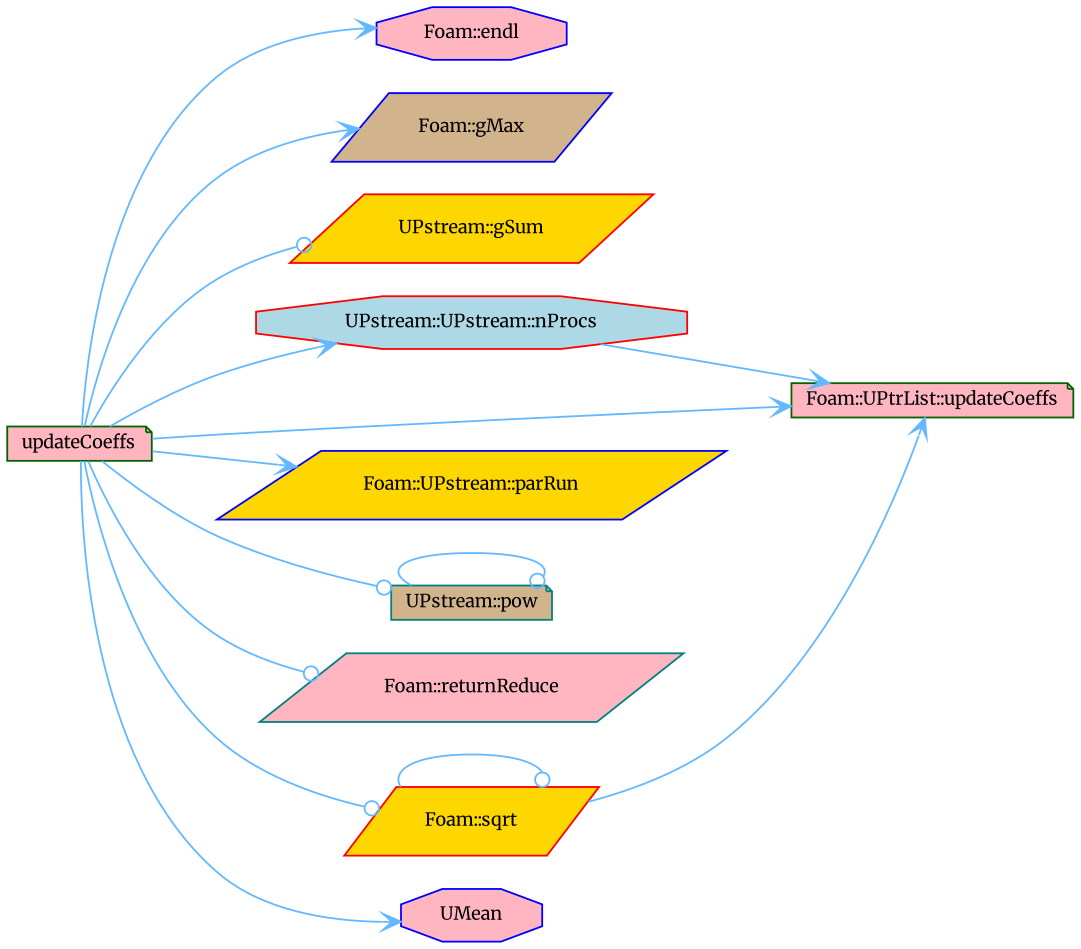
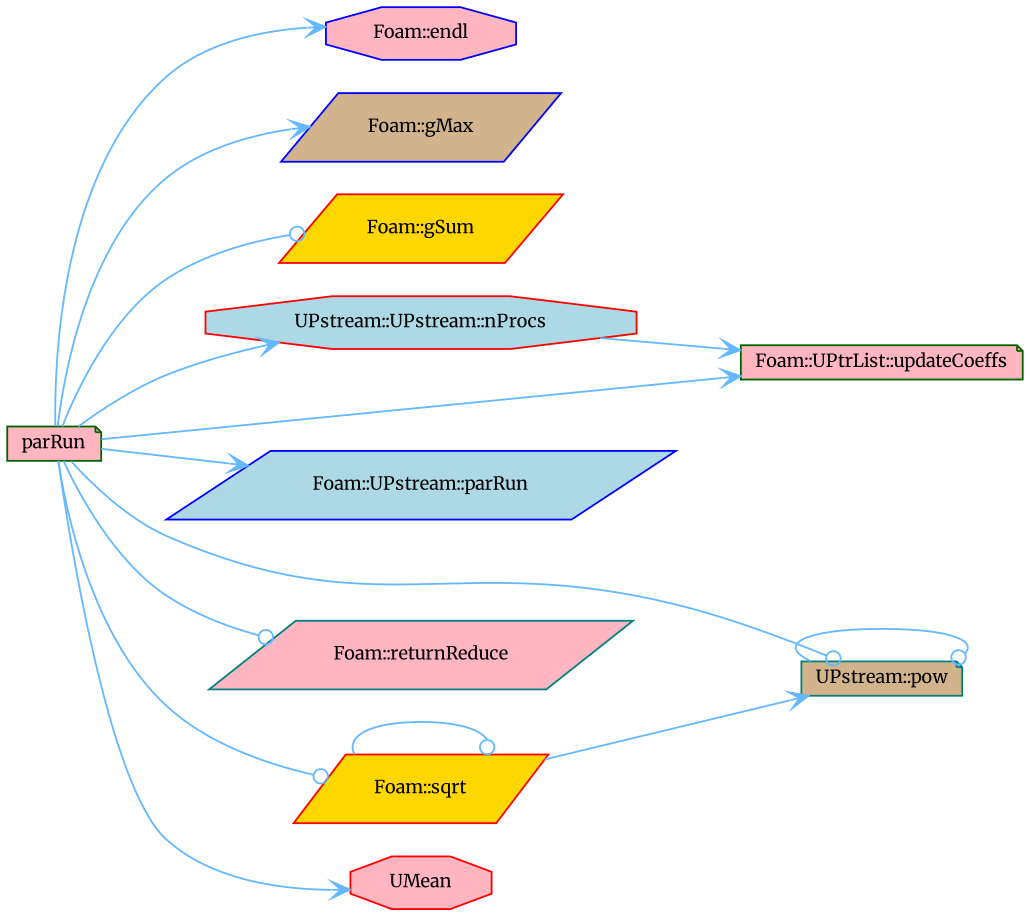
(472, 229) -> (421, 229)
(80, 444) -> (54, 444)
(472, 485) -> (421, 485)
(799, 663) -> (667, 730)
(472, 915) -> (421, 883)
